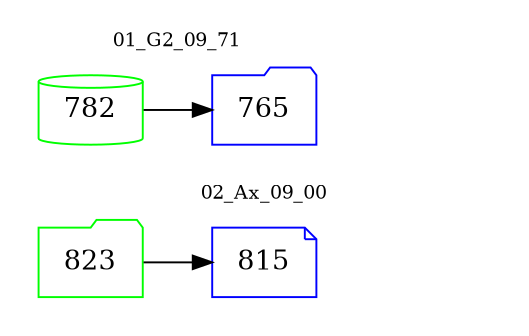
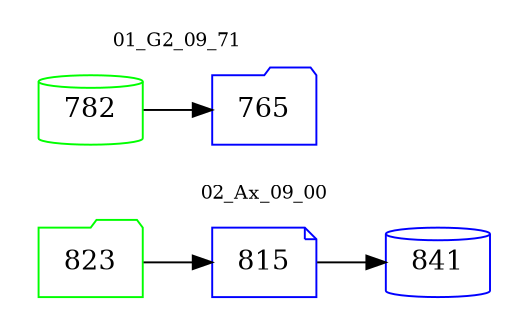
none -> (438, 262)
